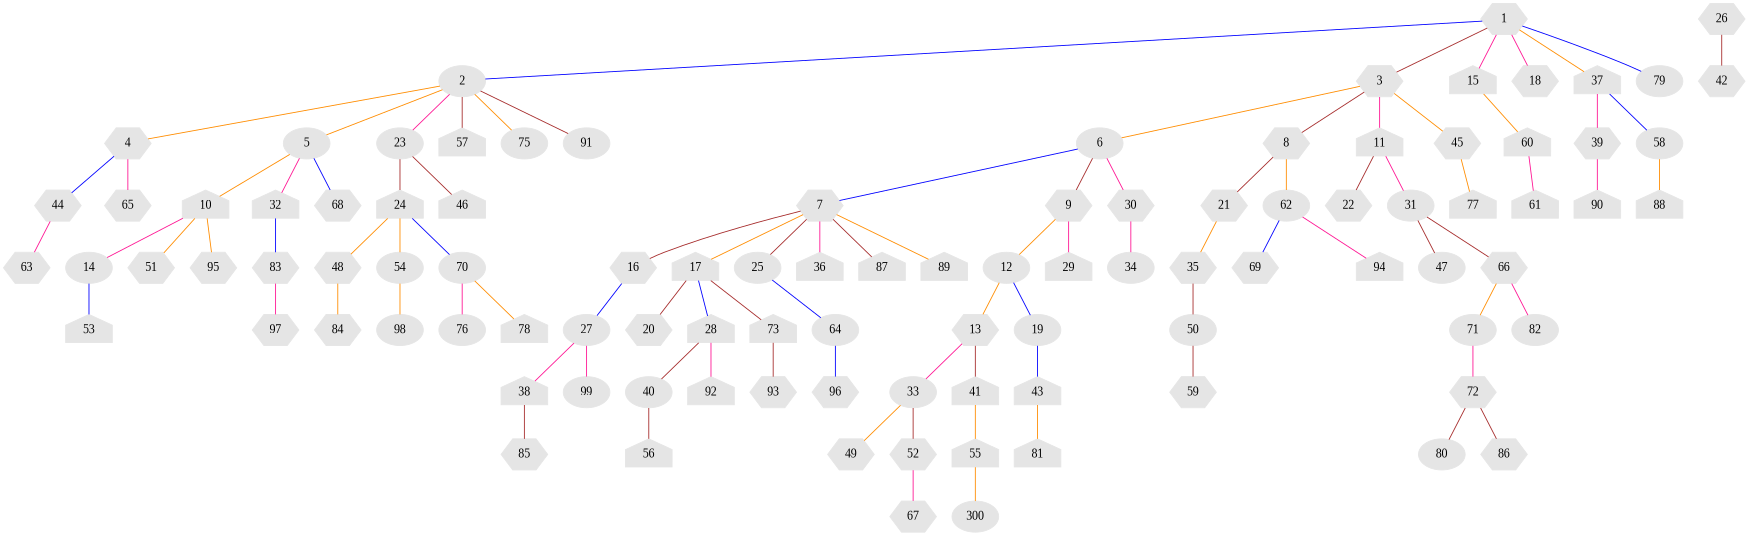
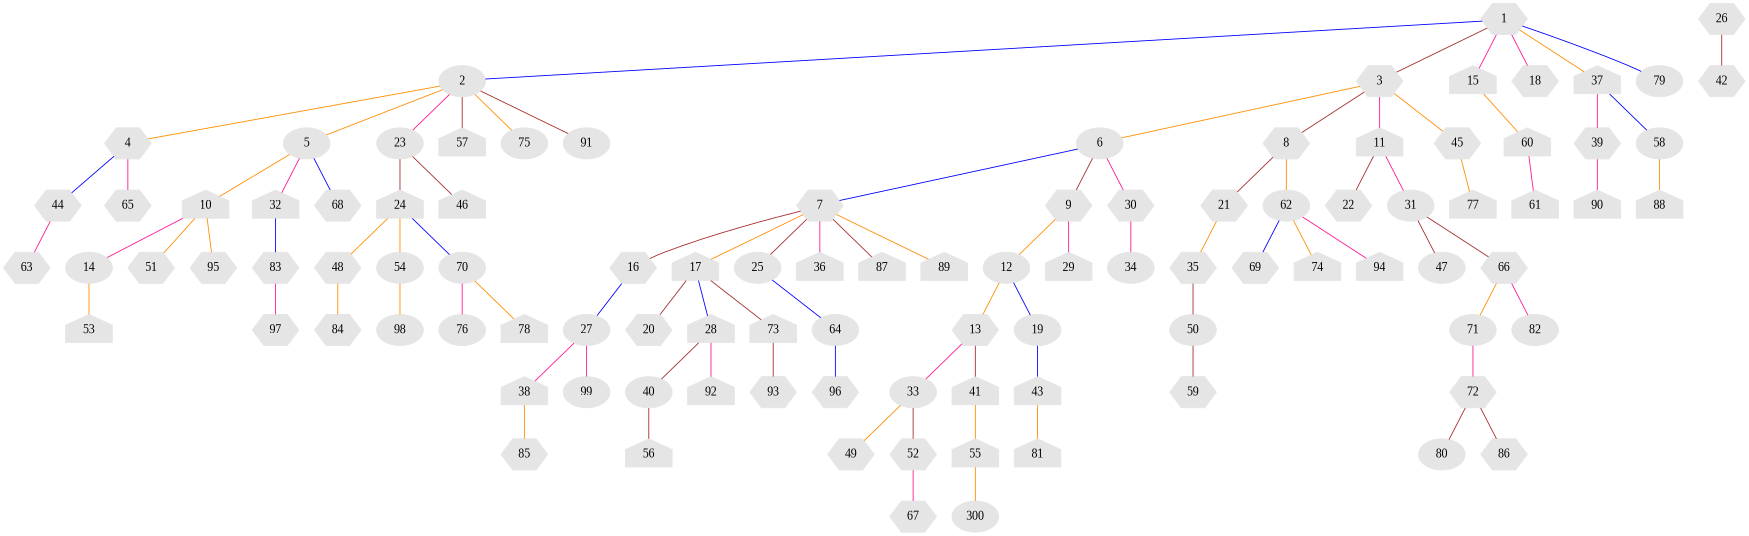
none -> (1317, 268)
(89, 299) -> (89, 299)
(524, 422) -> (524, 422)
